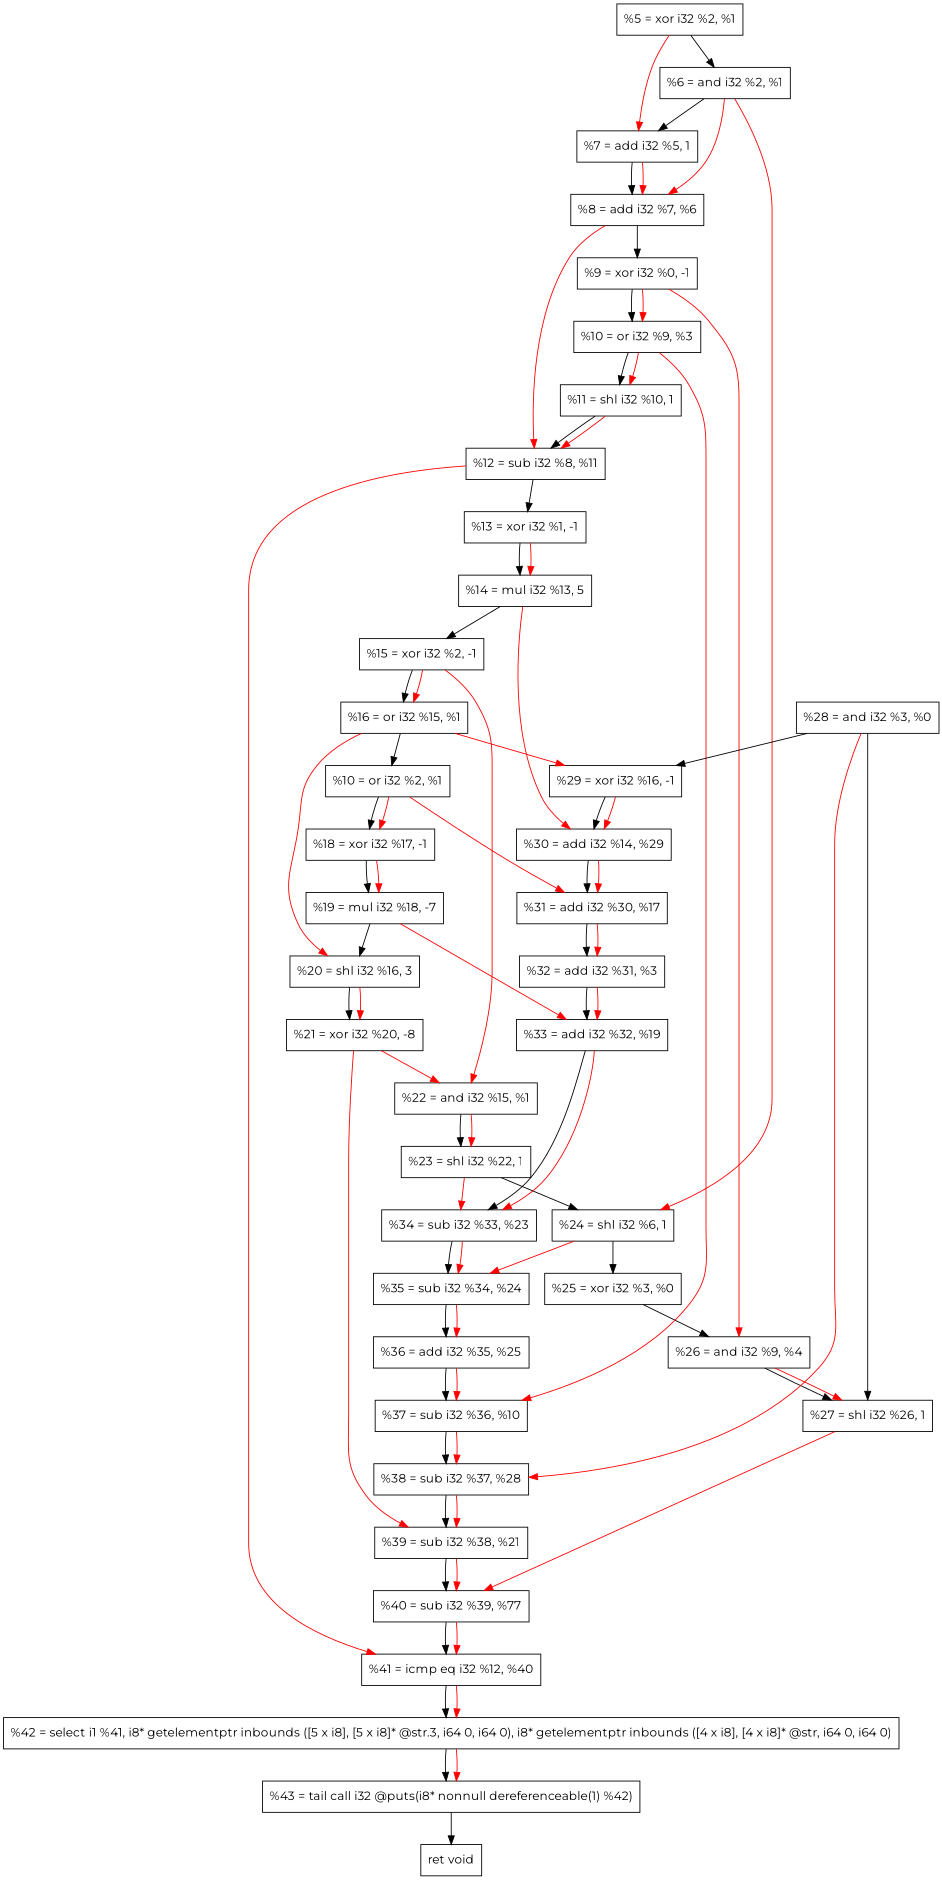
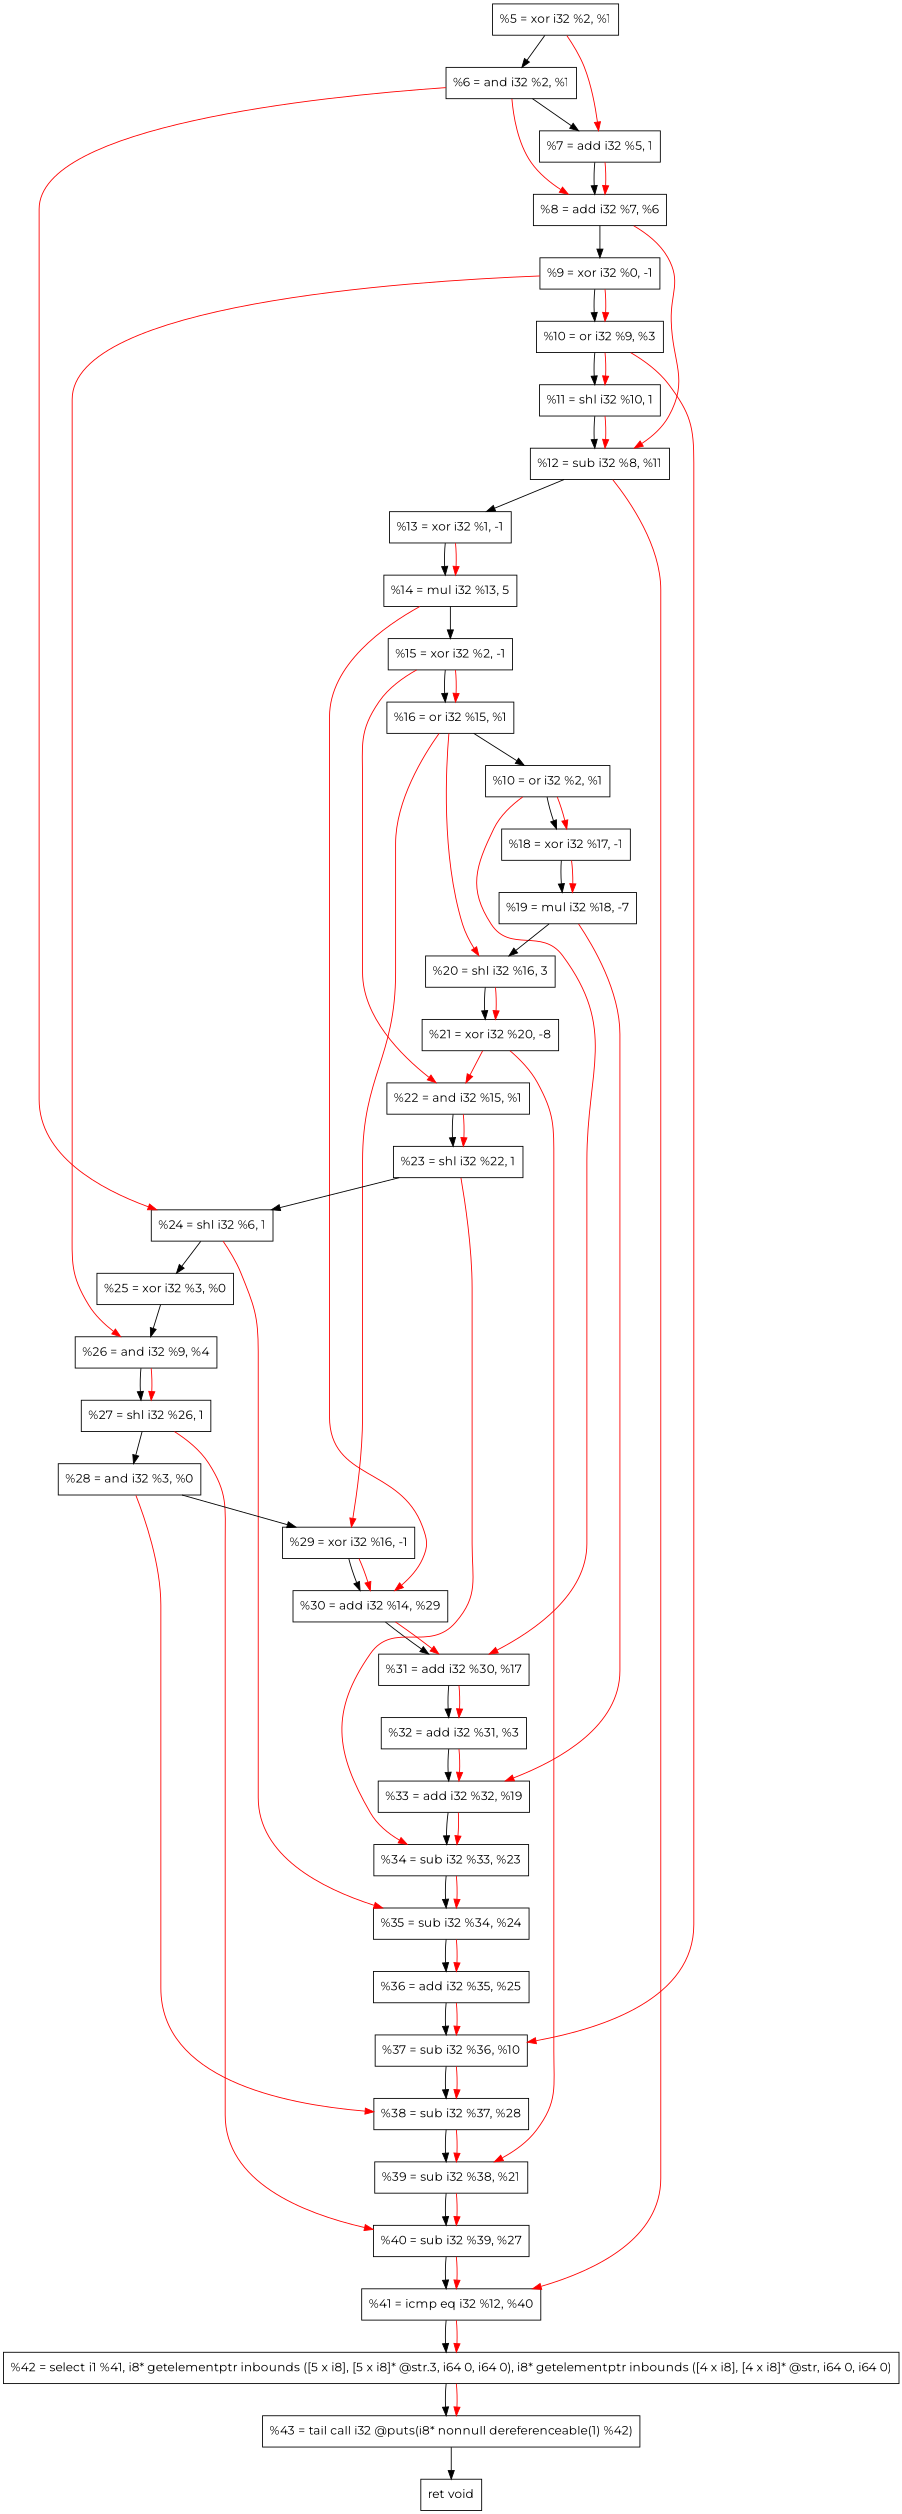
(868, 1062) -> (139, 1443)
(451, 1606) -> (451, 2241)
